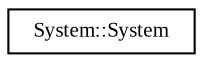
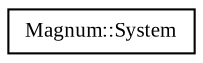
(102, 31) -> (102, 31)
